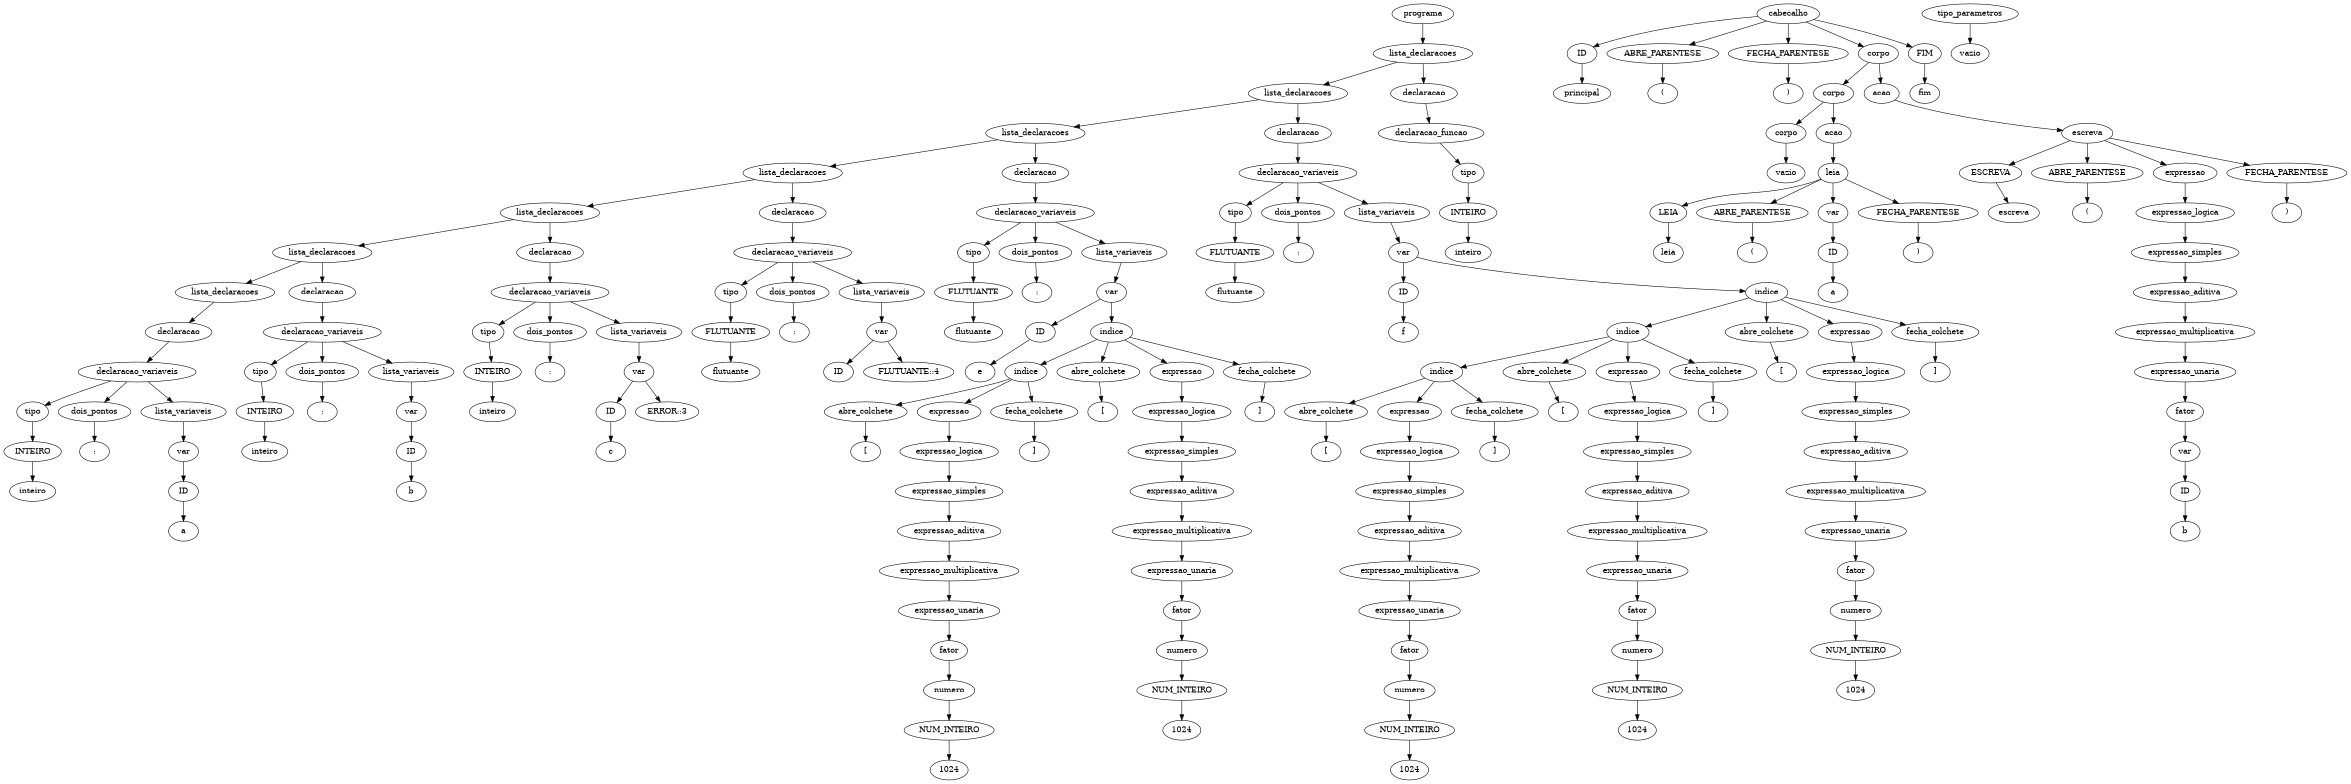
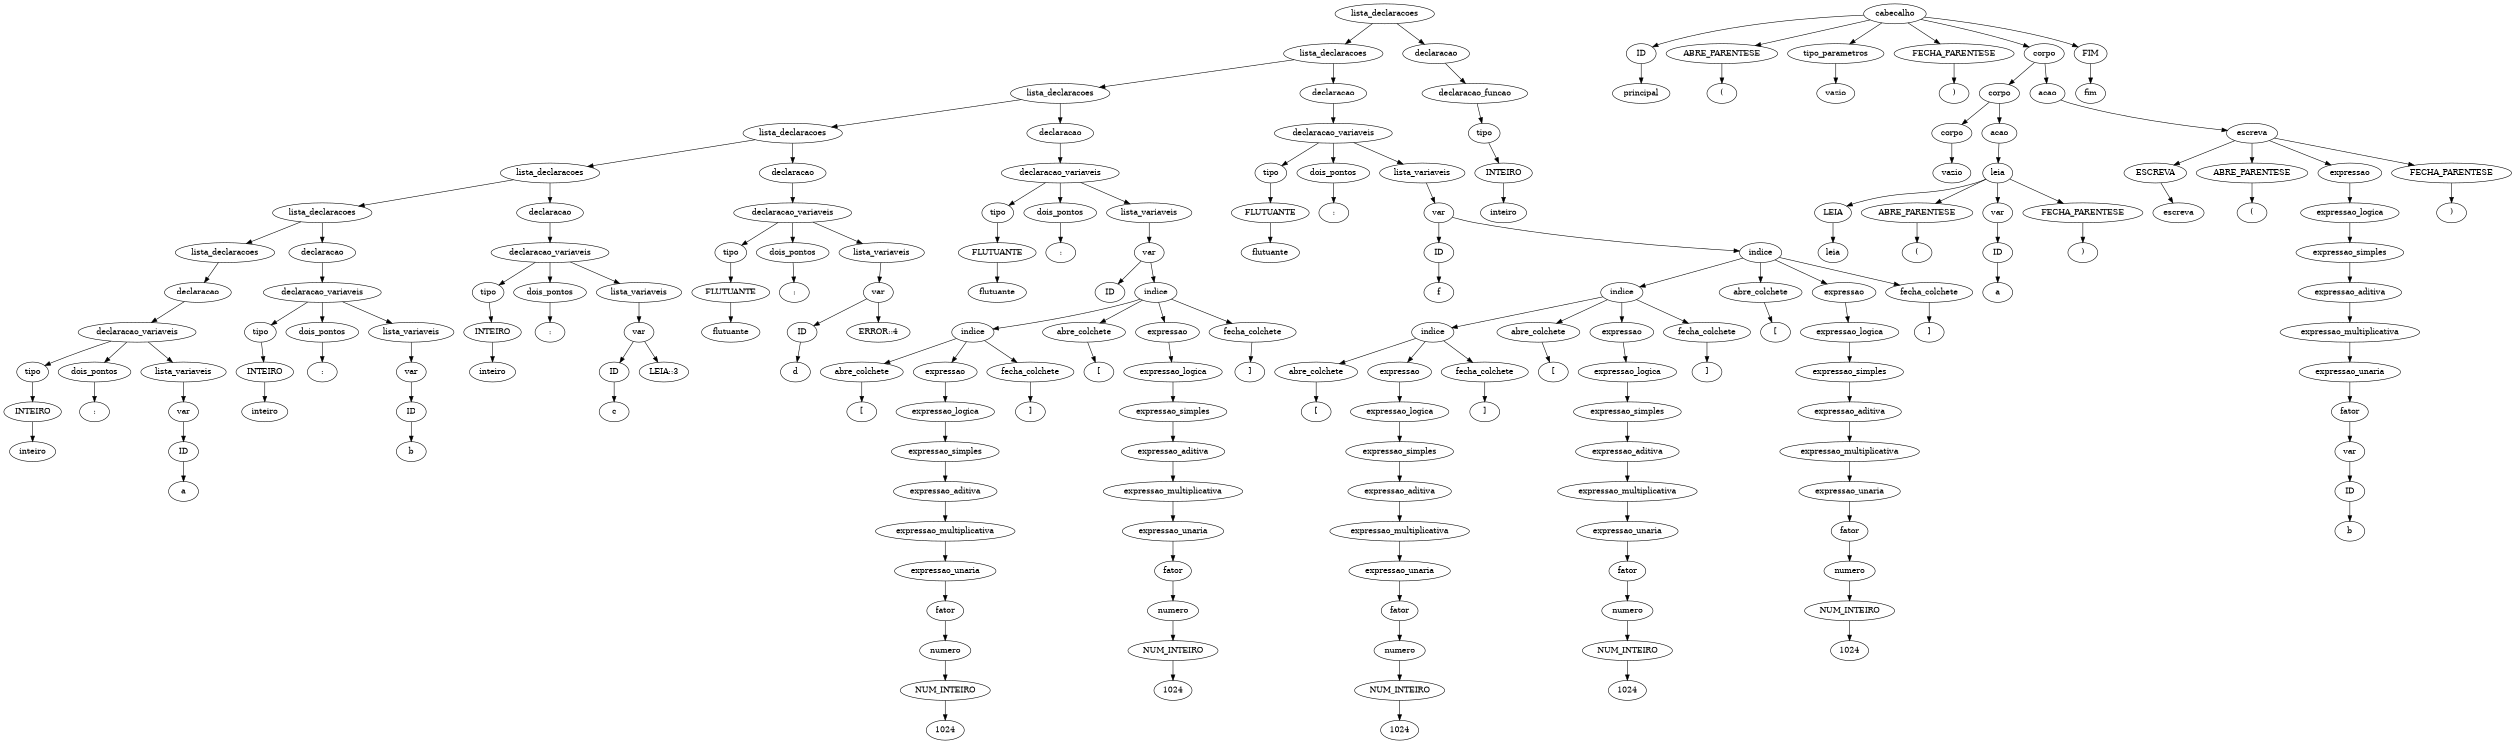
(1423, 14) -> none
none -> (1868, 32)
none -> (795, 372)
(909, 372) -> (878, 332)
(980, 372) -> none
(667, 412) -> (664, 372)
